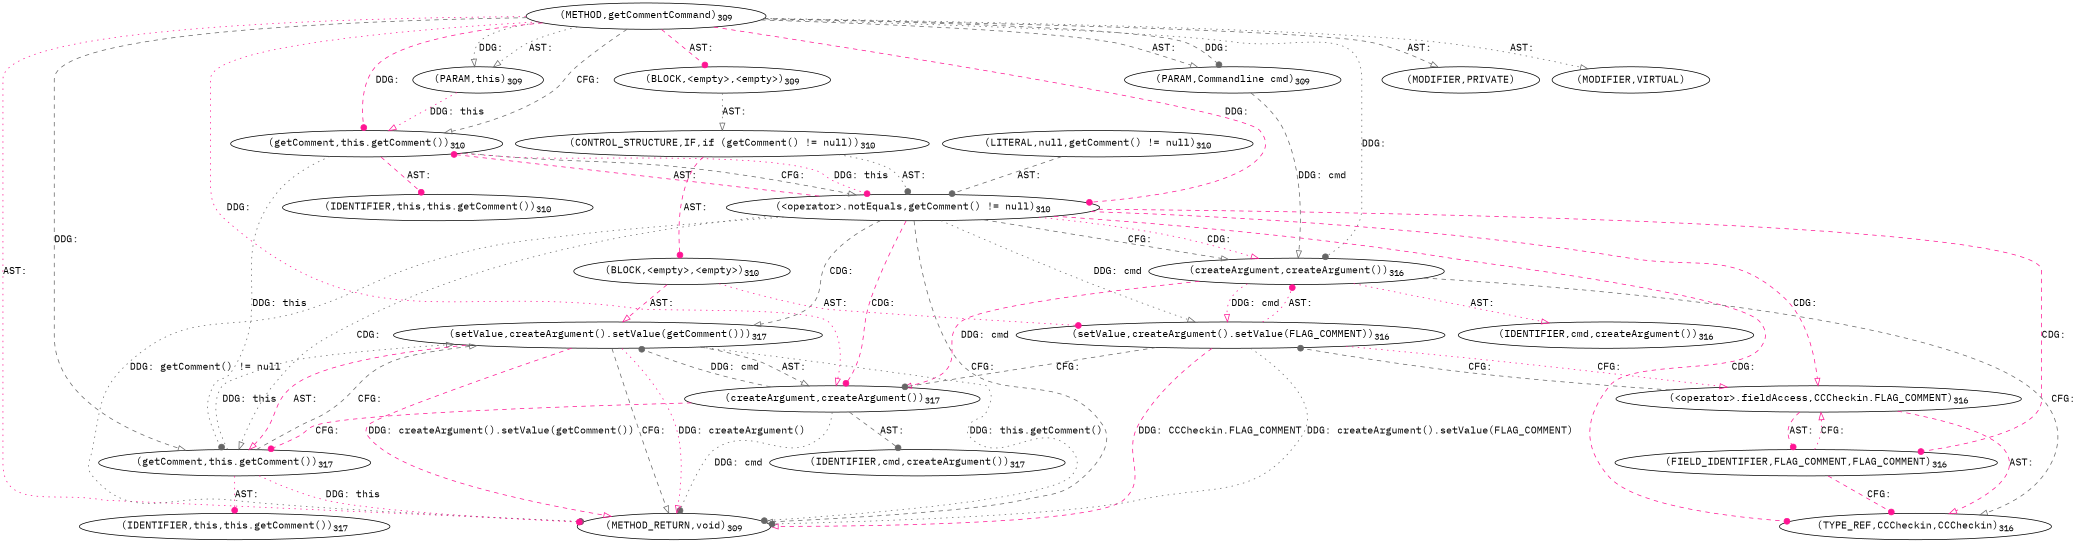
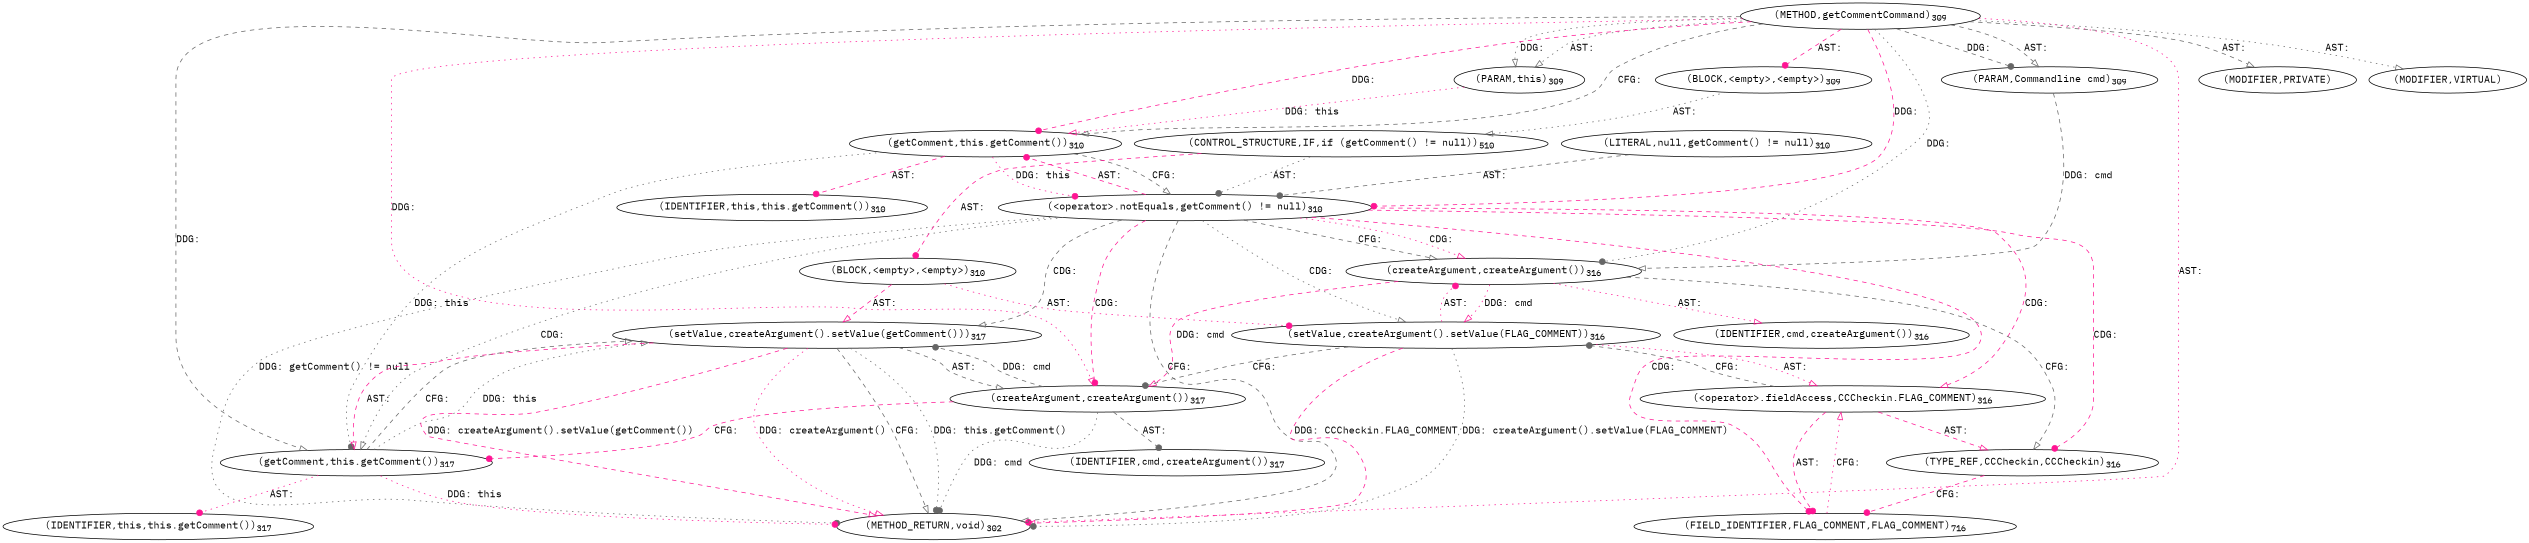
(868, 143) -> (1487, 143)
(1118, 271) -> (1324, 271)
(1613, 367) -> (1799, 367)
(1940, 462) -> (1959, 525)
(1858, 493) -> (1927, 494)
(735, 525) -> (994, 525)
